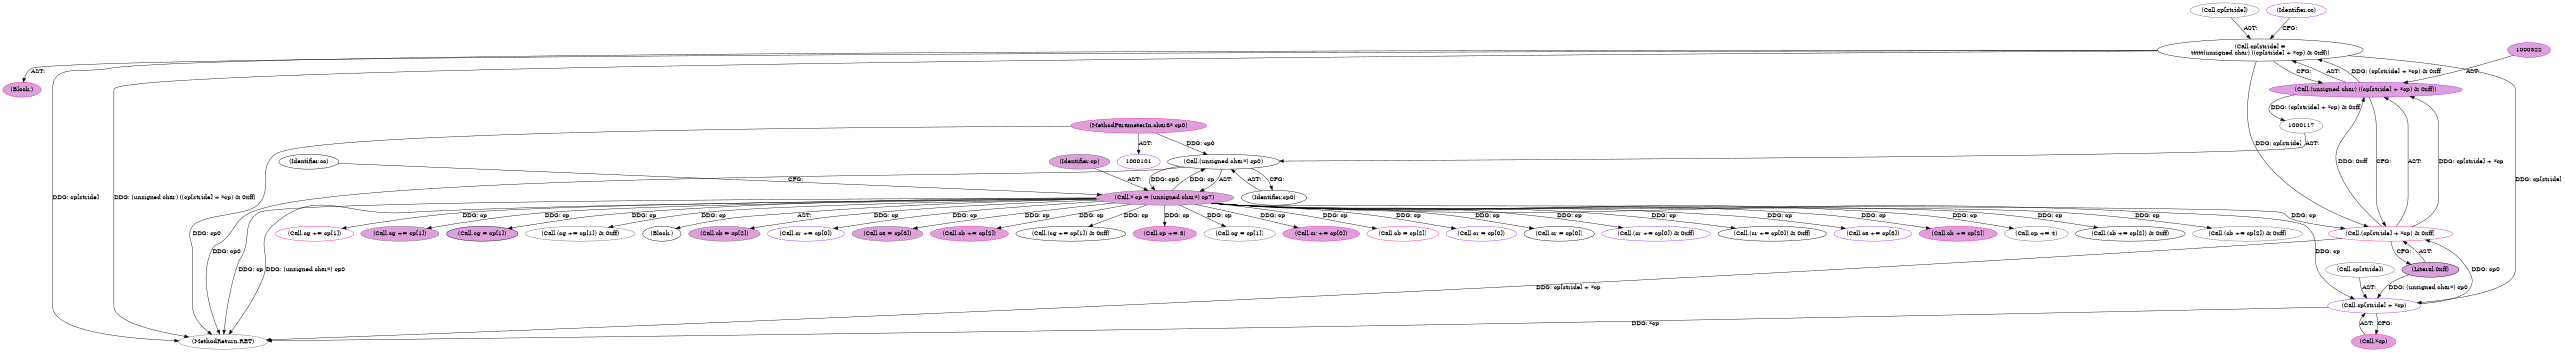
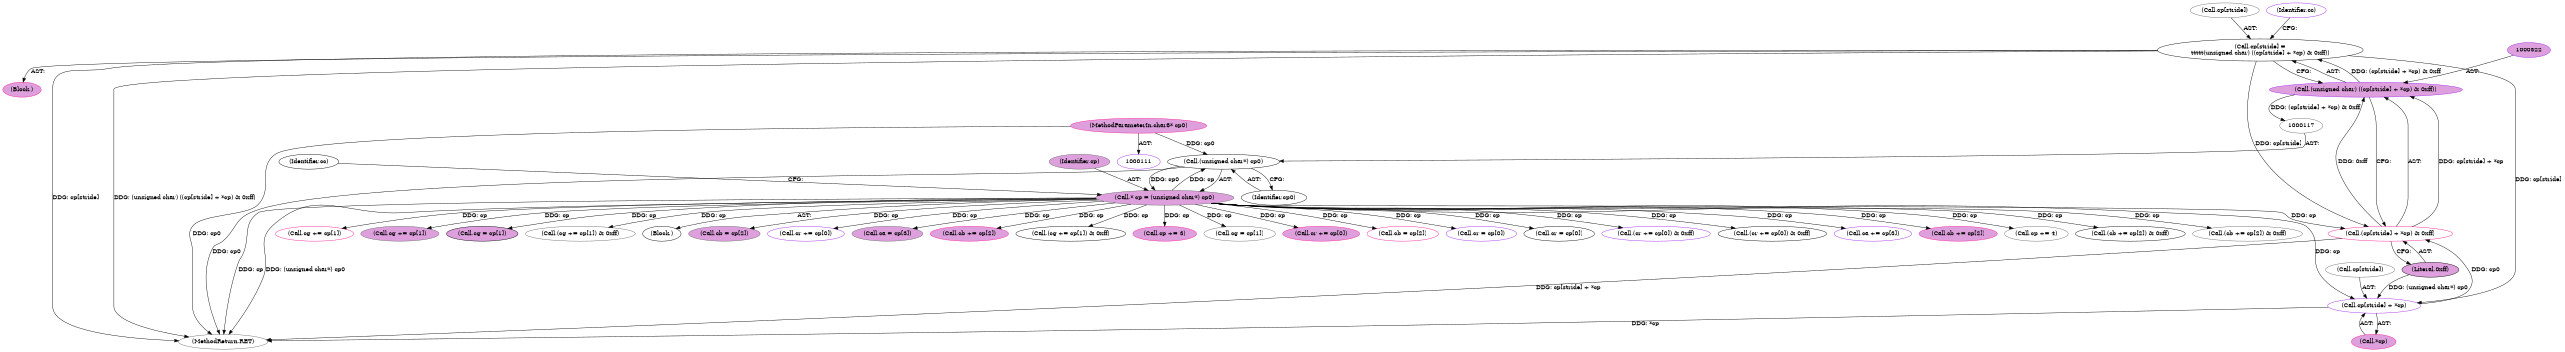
(1139, 162) -> (1139, 162)
(1165, 198) -> (1165, 198)
(2386, 324) -> (2385, 324)
